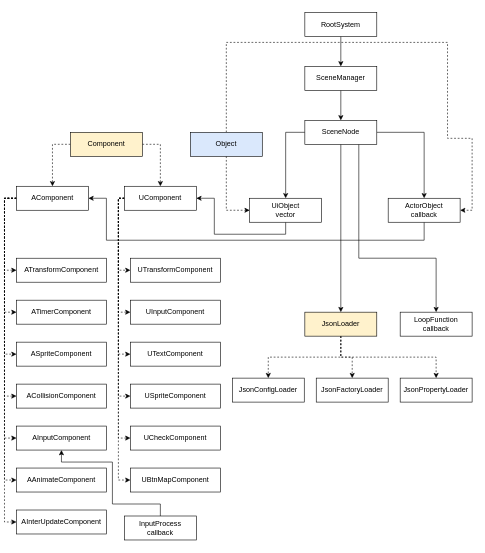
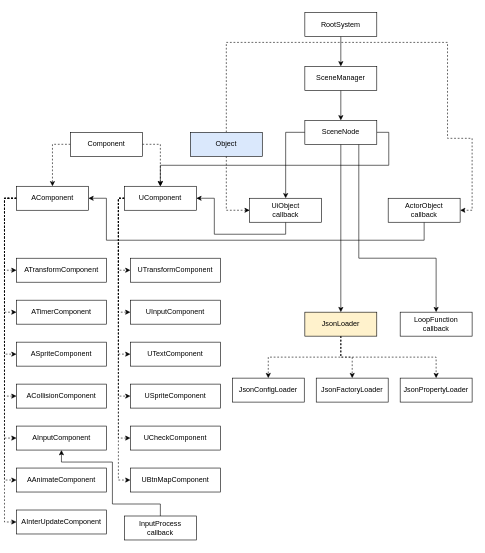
(423, 132) -> (294, 165)
(107, 144) -> (107, 144)
(286, 210) -> (286, 210)
